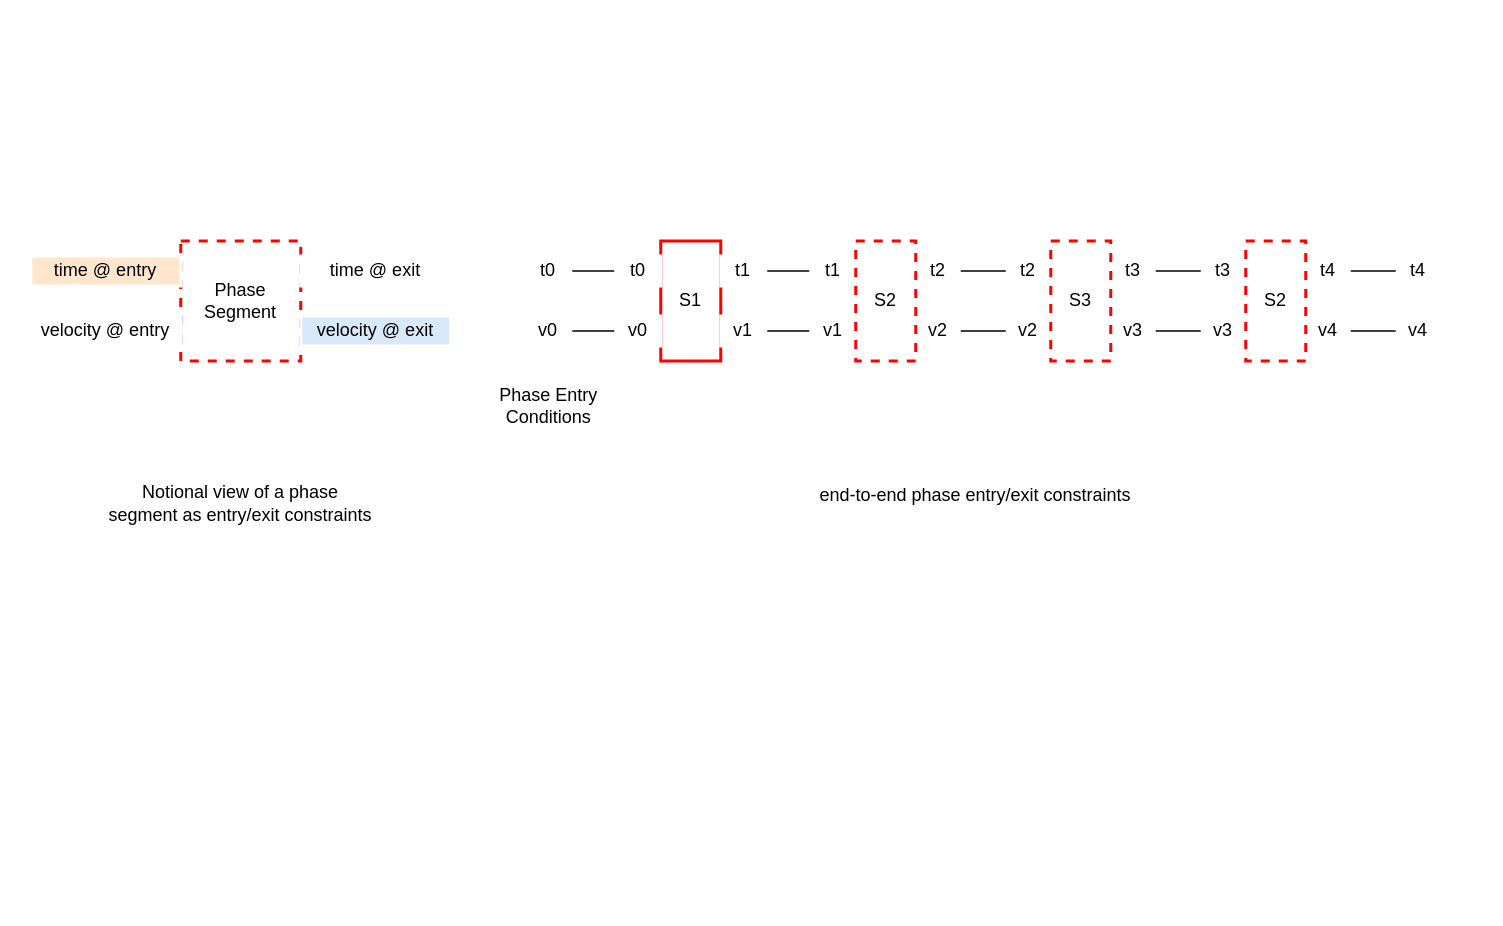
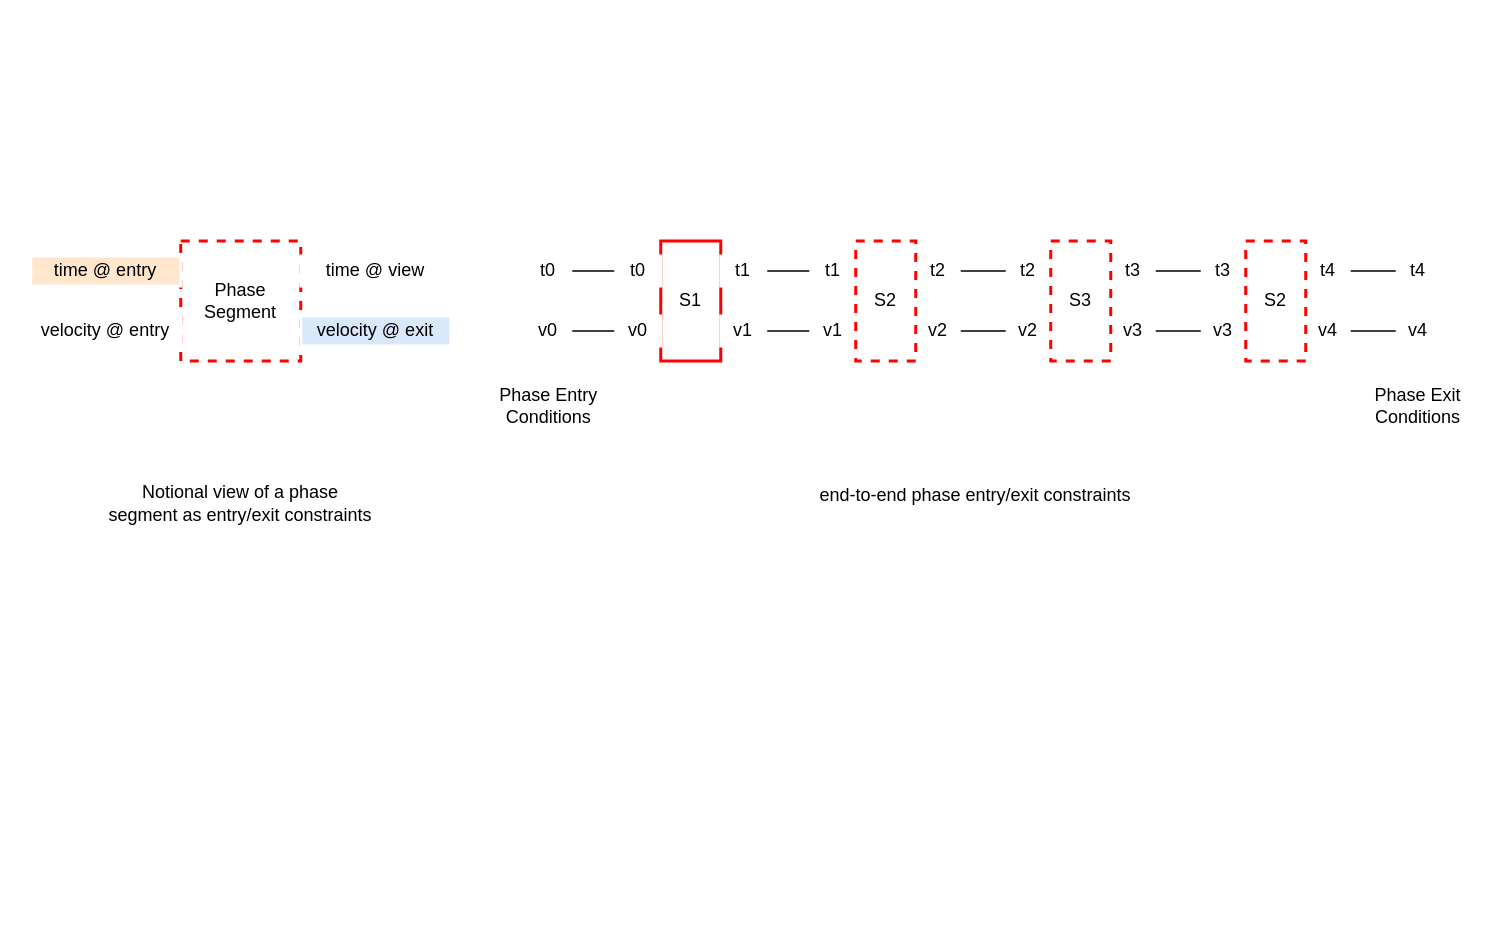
(376, 271) -> (376, 271)
none -> (1418, 406)
